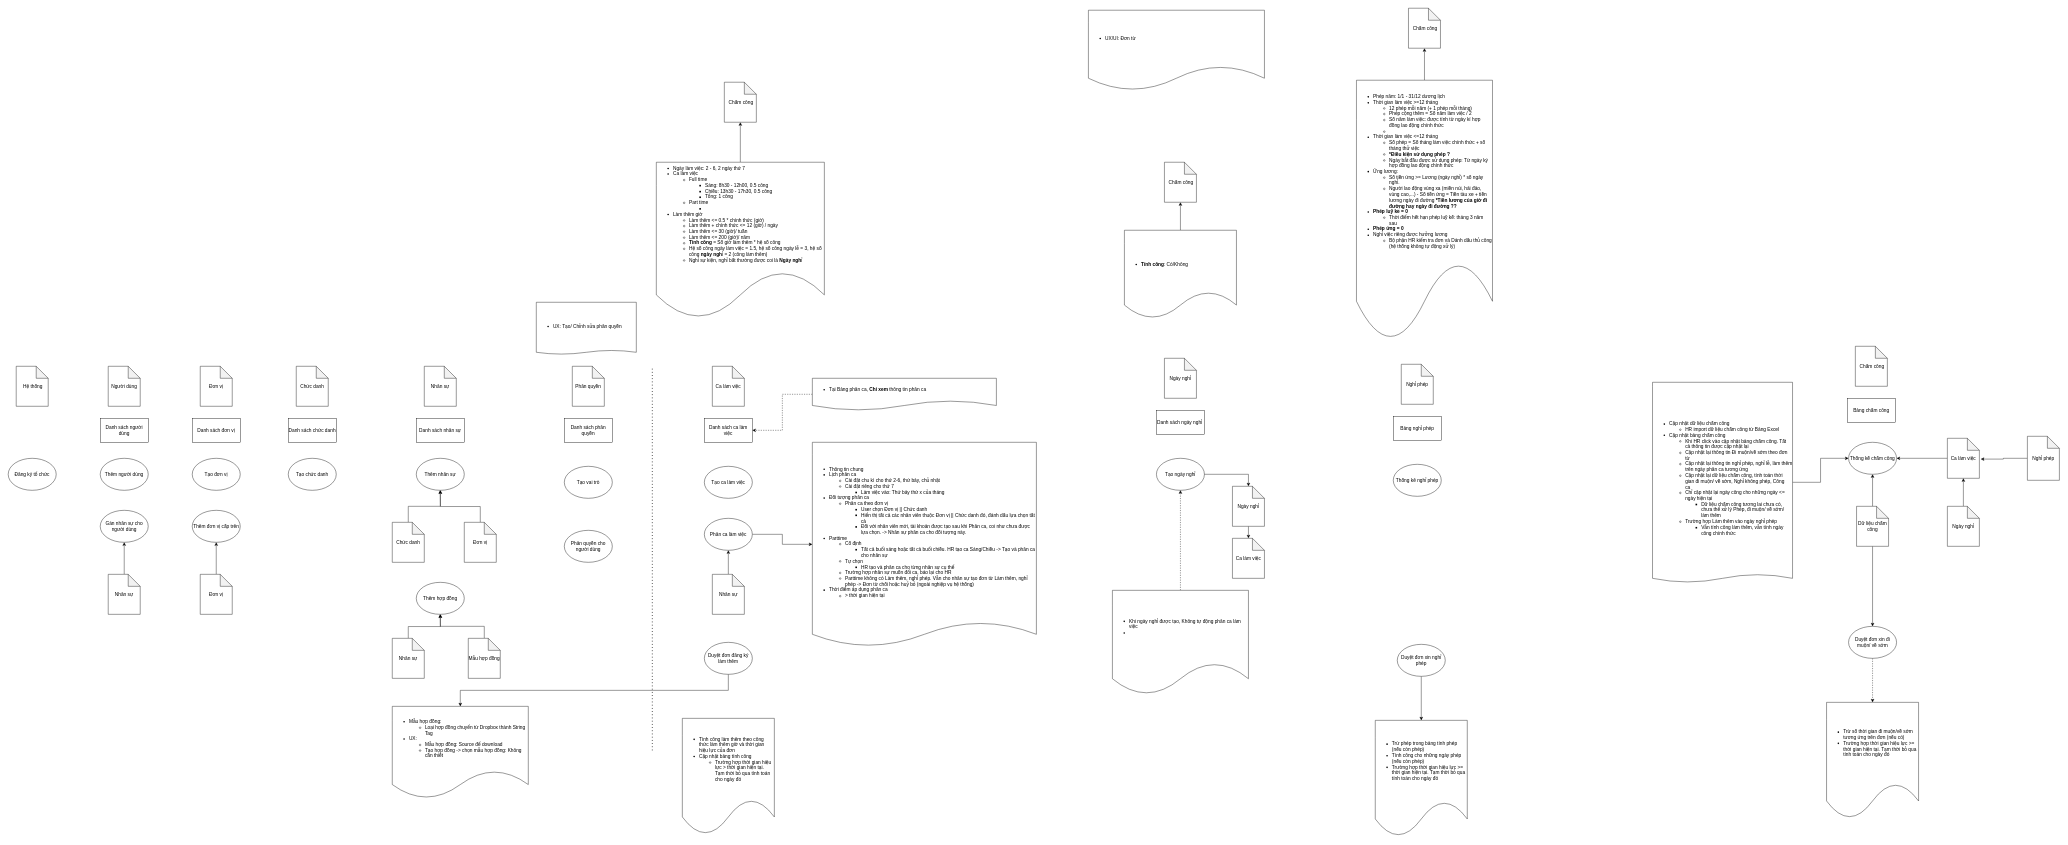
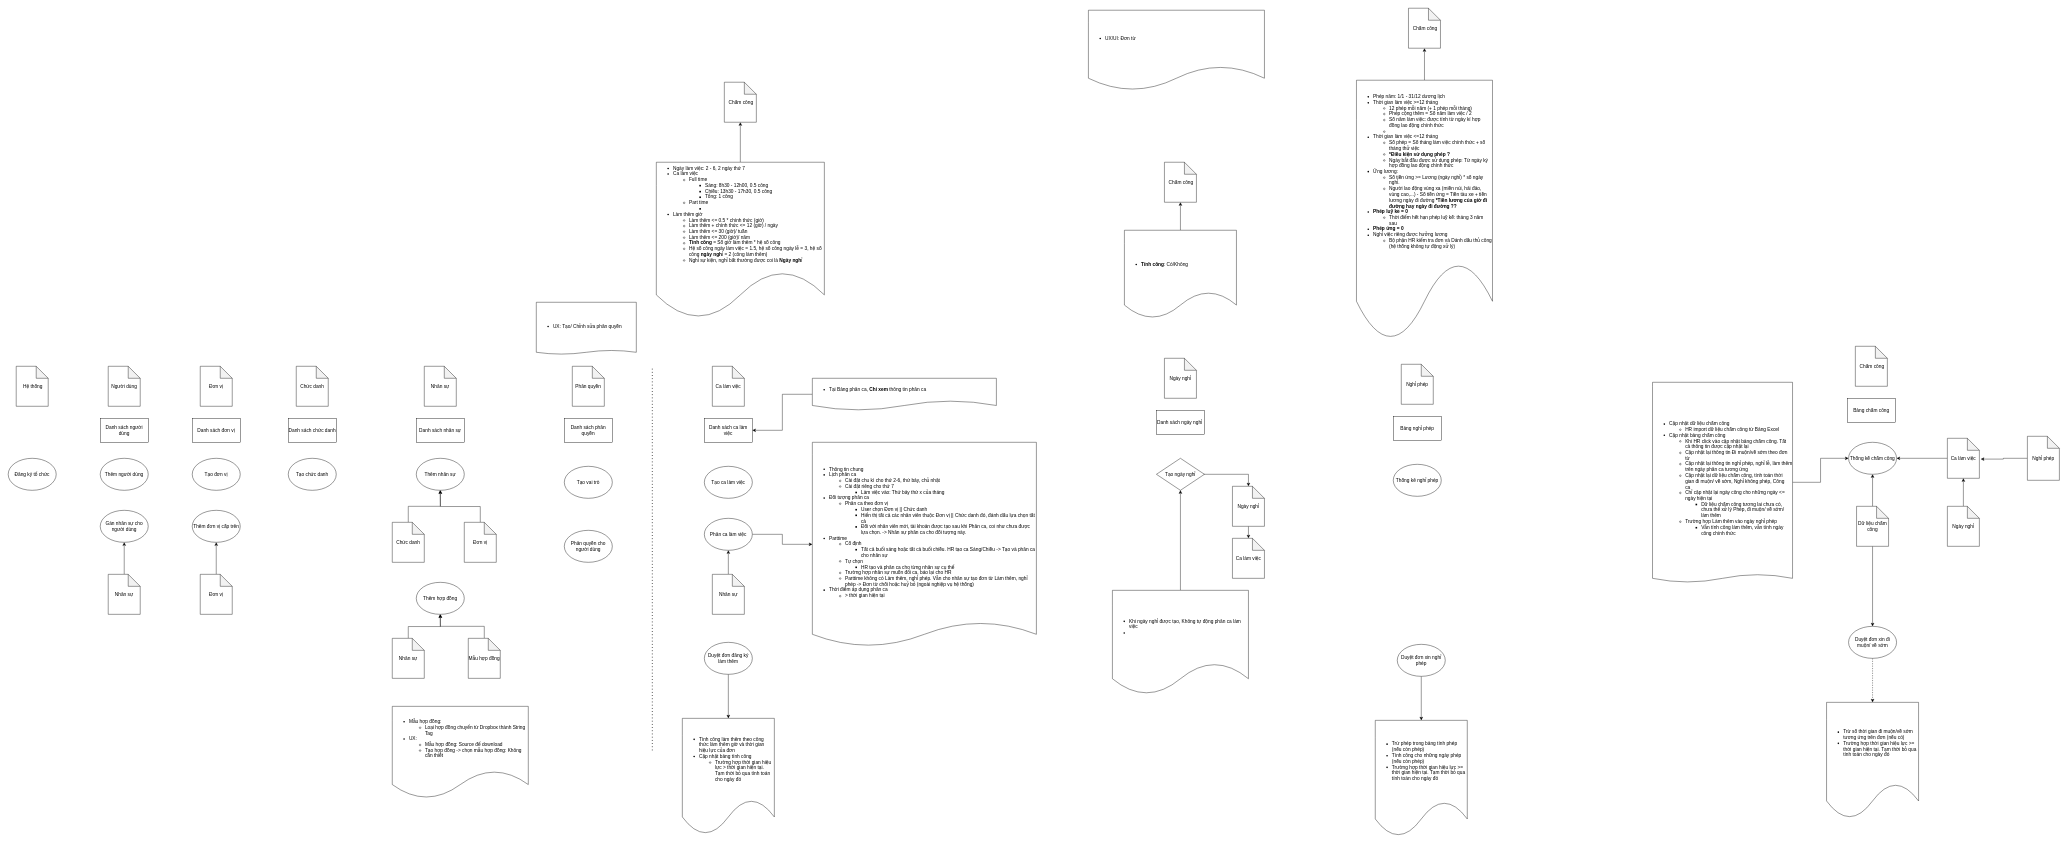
(782, 410) -> (782, 410)
(1180, 474) -> (1180, 474)
(1180, 542) -> (1180, 542)
(460, 702) -> (728, 714)
